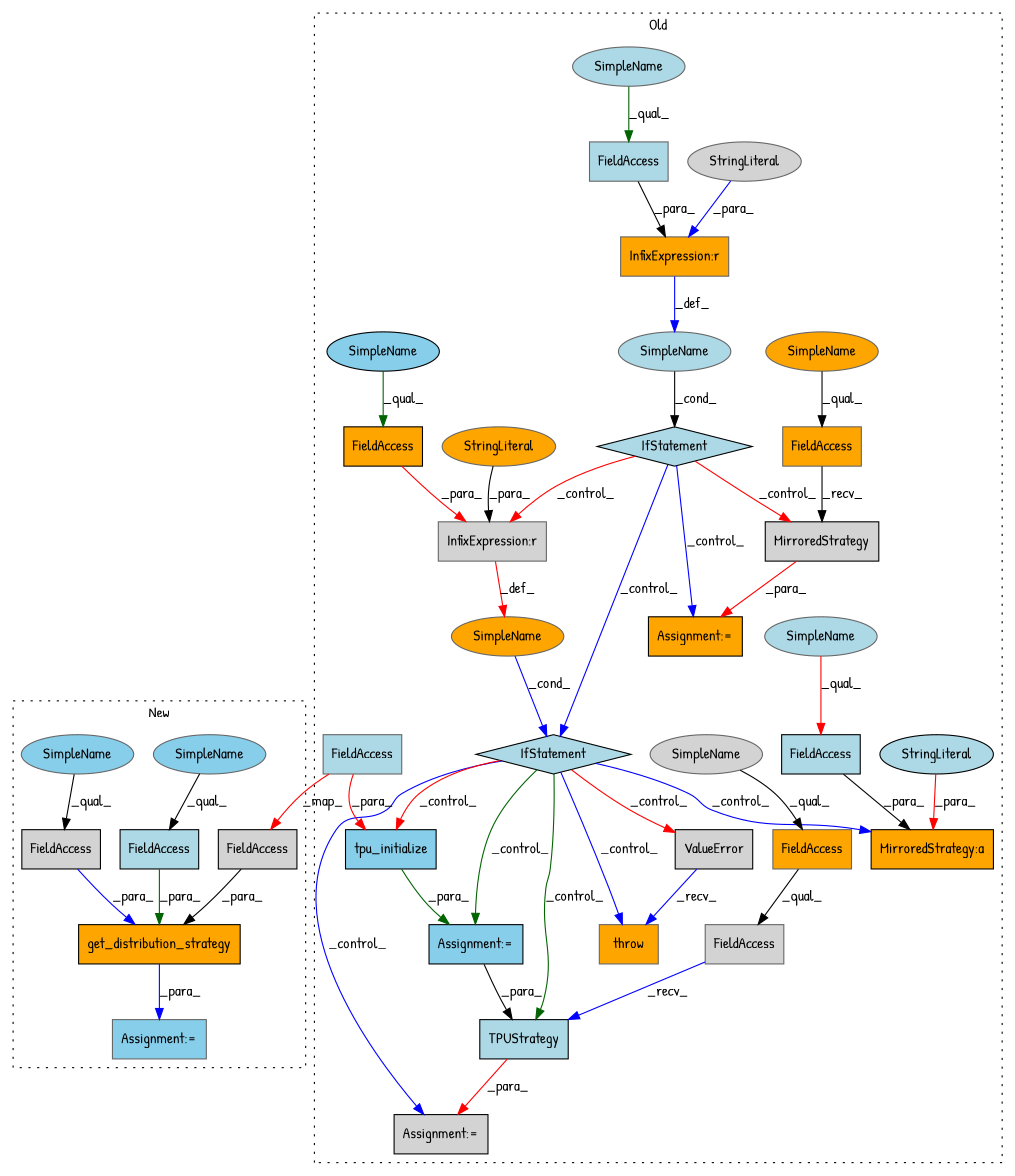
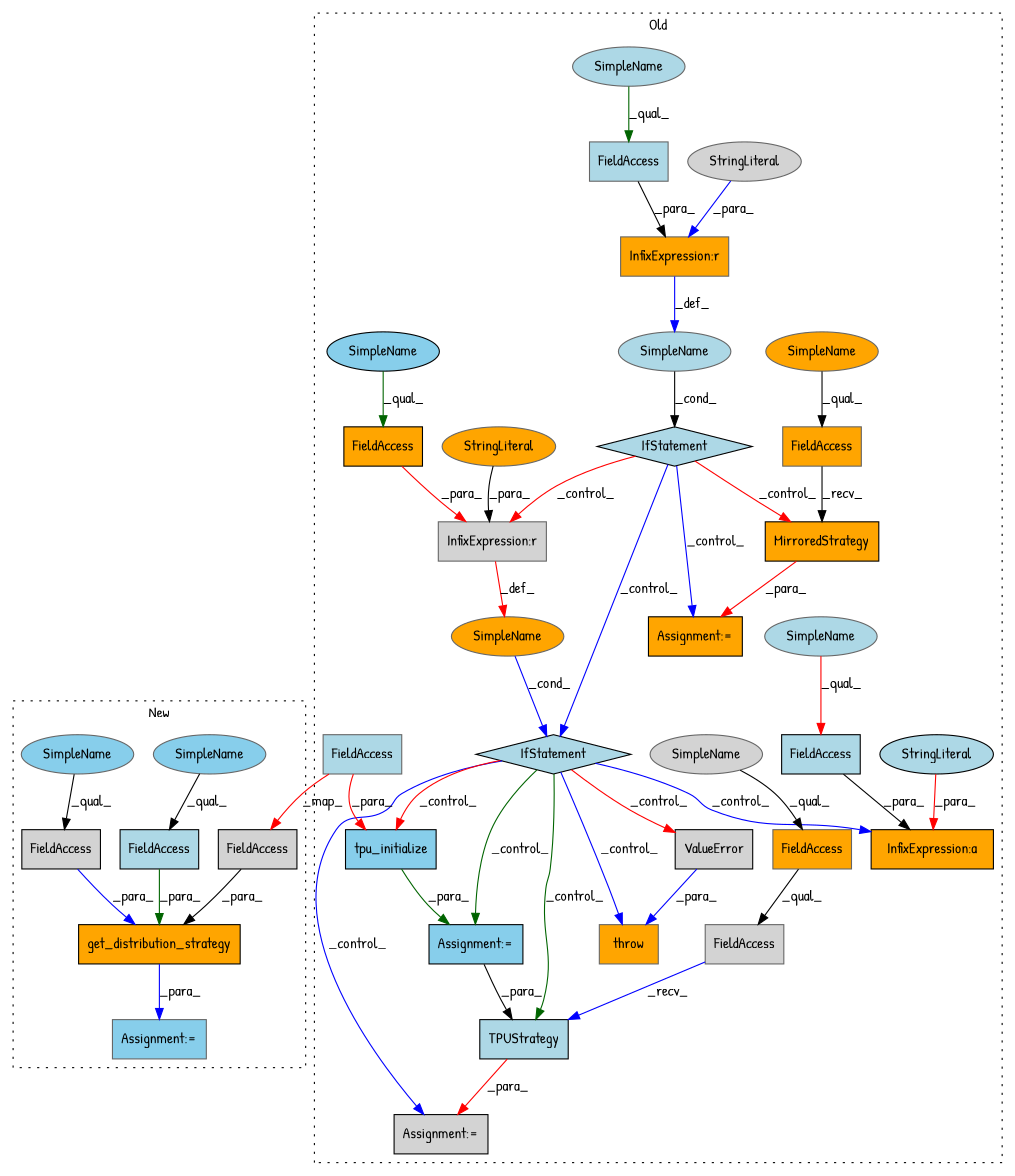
(822, 541) -> (822, 541)
(932, 849) -> (932, 849)
(697, 897) -> (697, 897)
